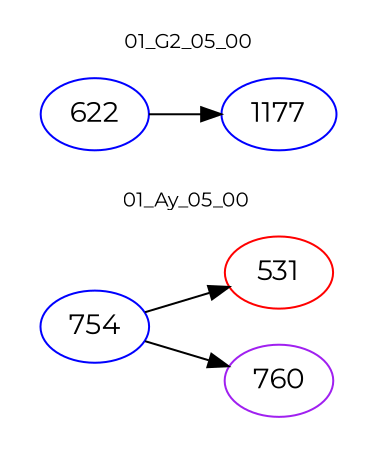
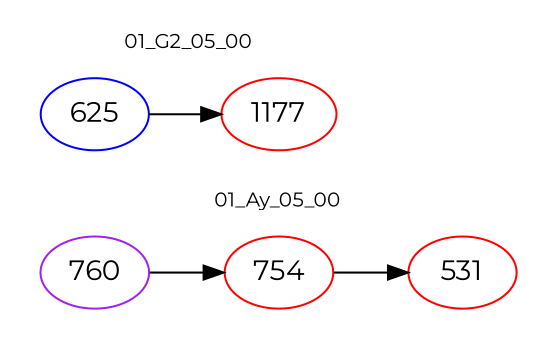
(95, 114) -> (95, 114)
(279, 114) -> (279, 114)
(95, 327) -> (279, 273)
(177, 351) -> (177, 273)
